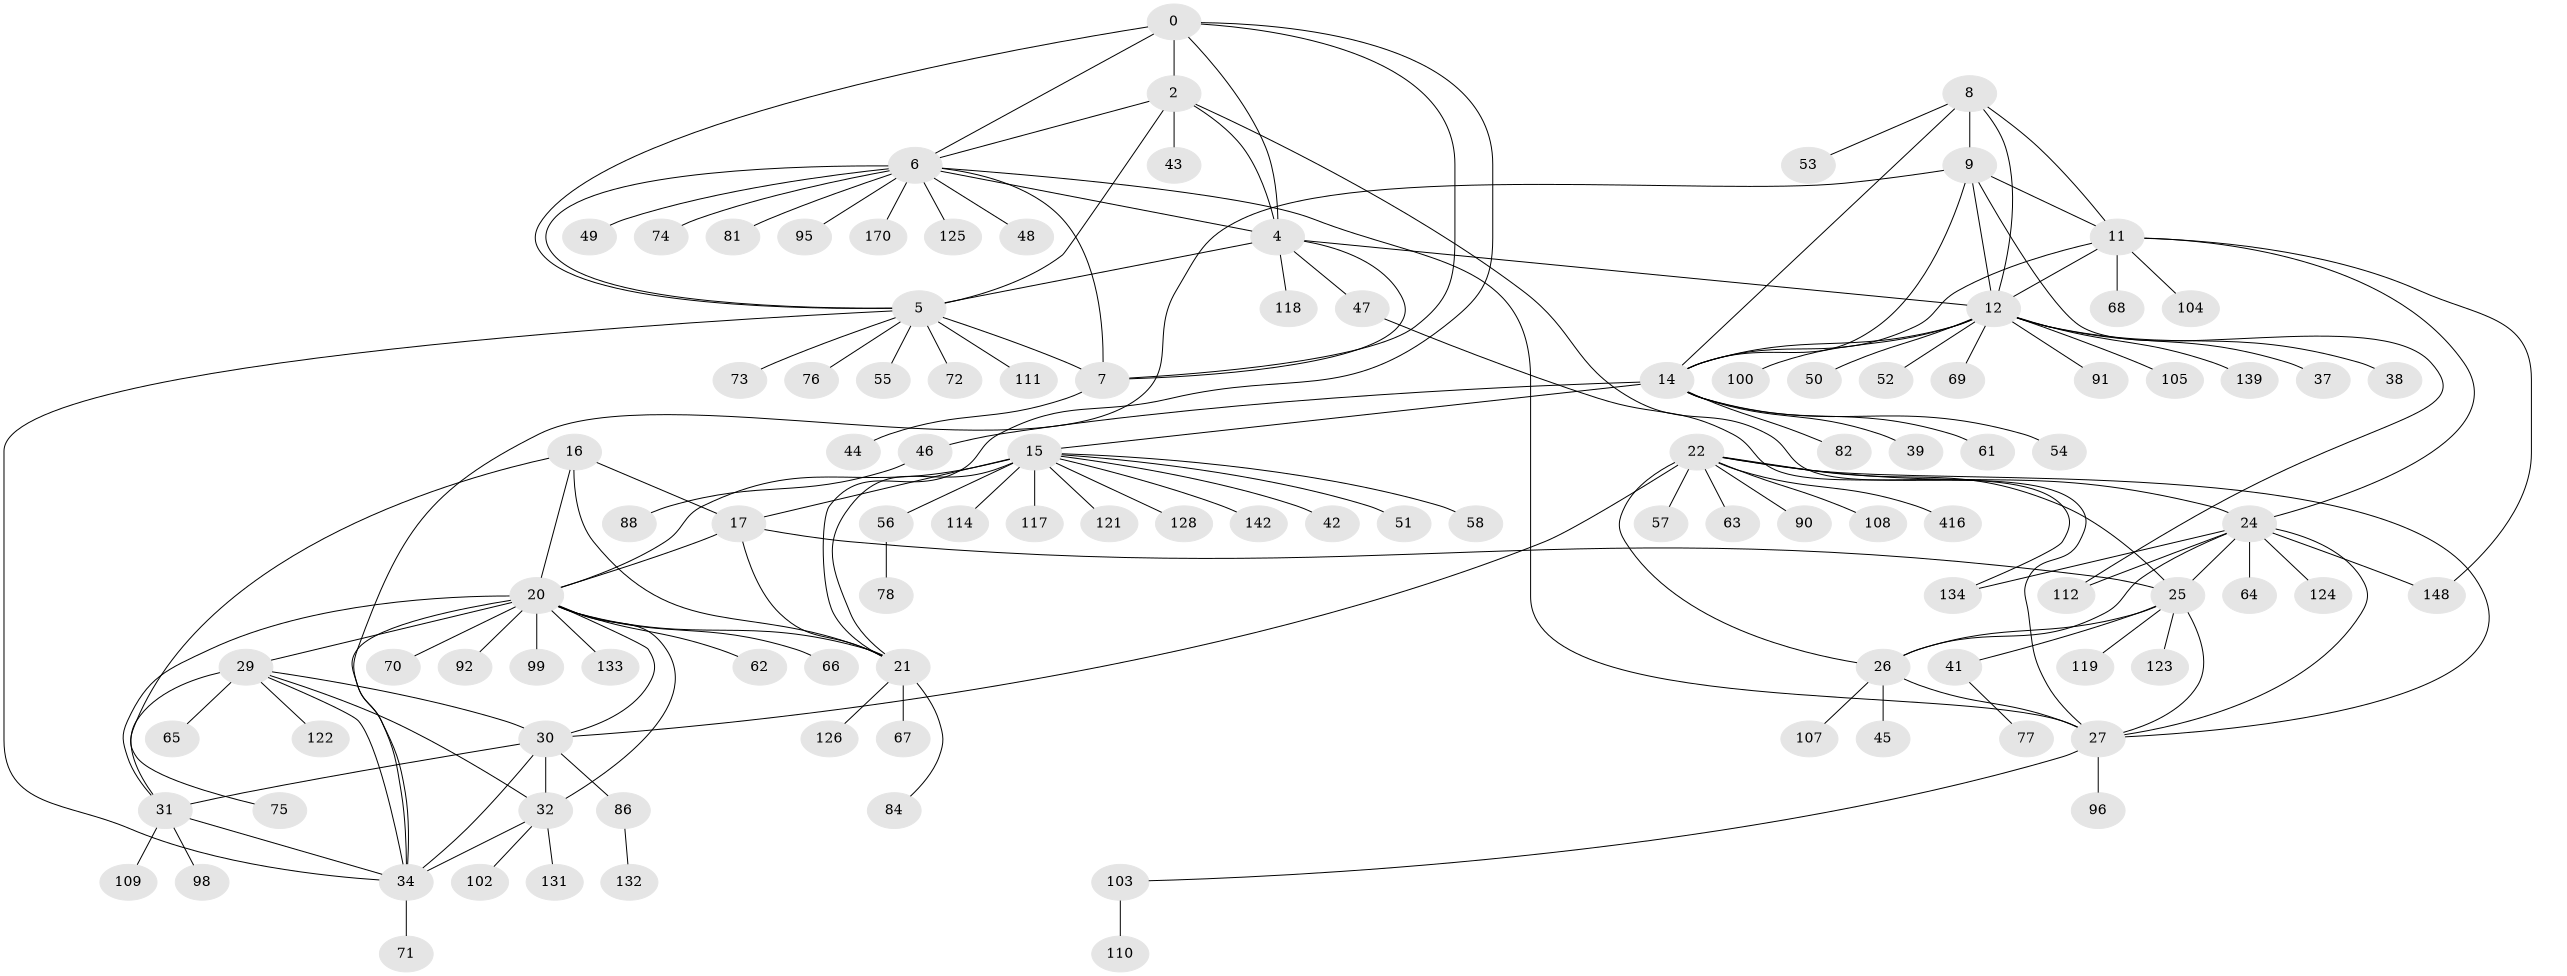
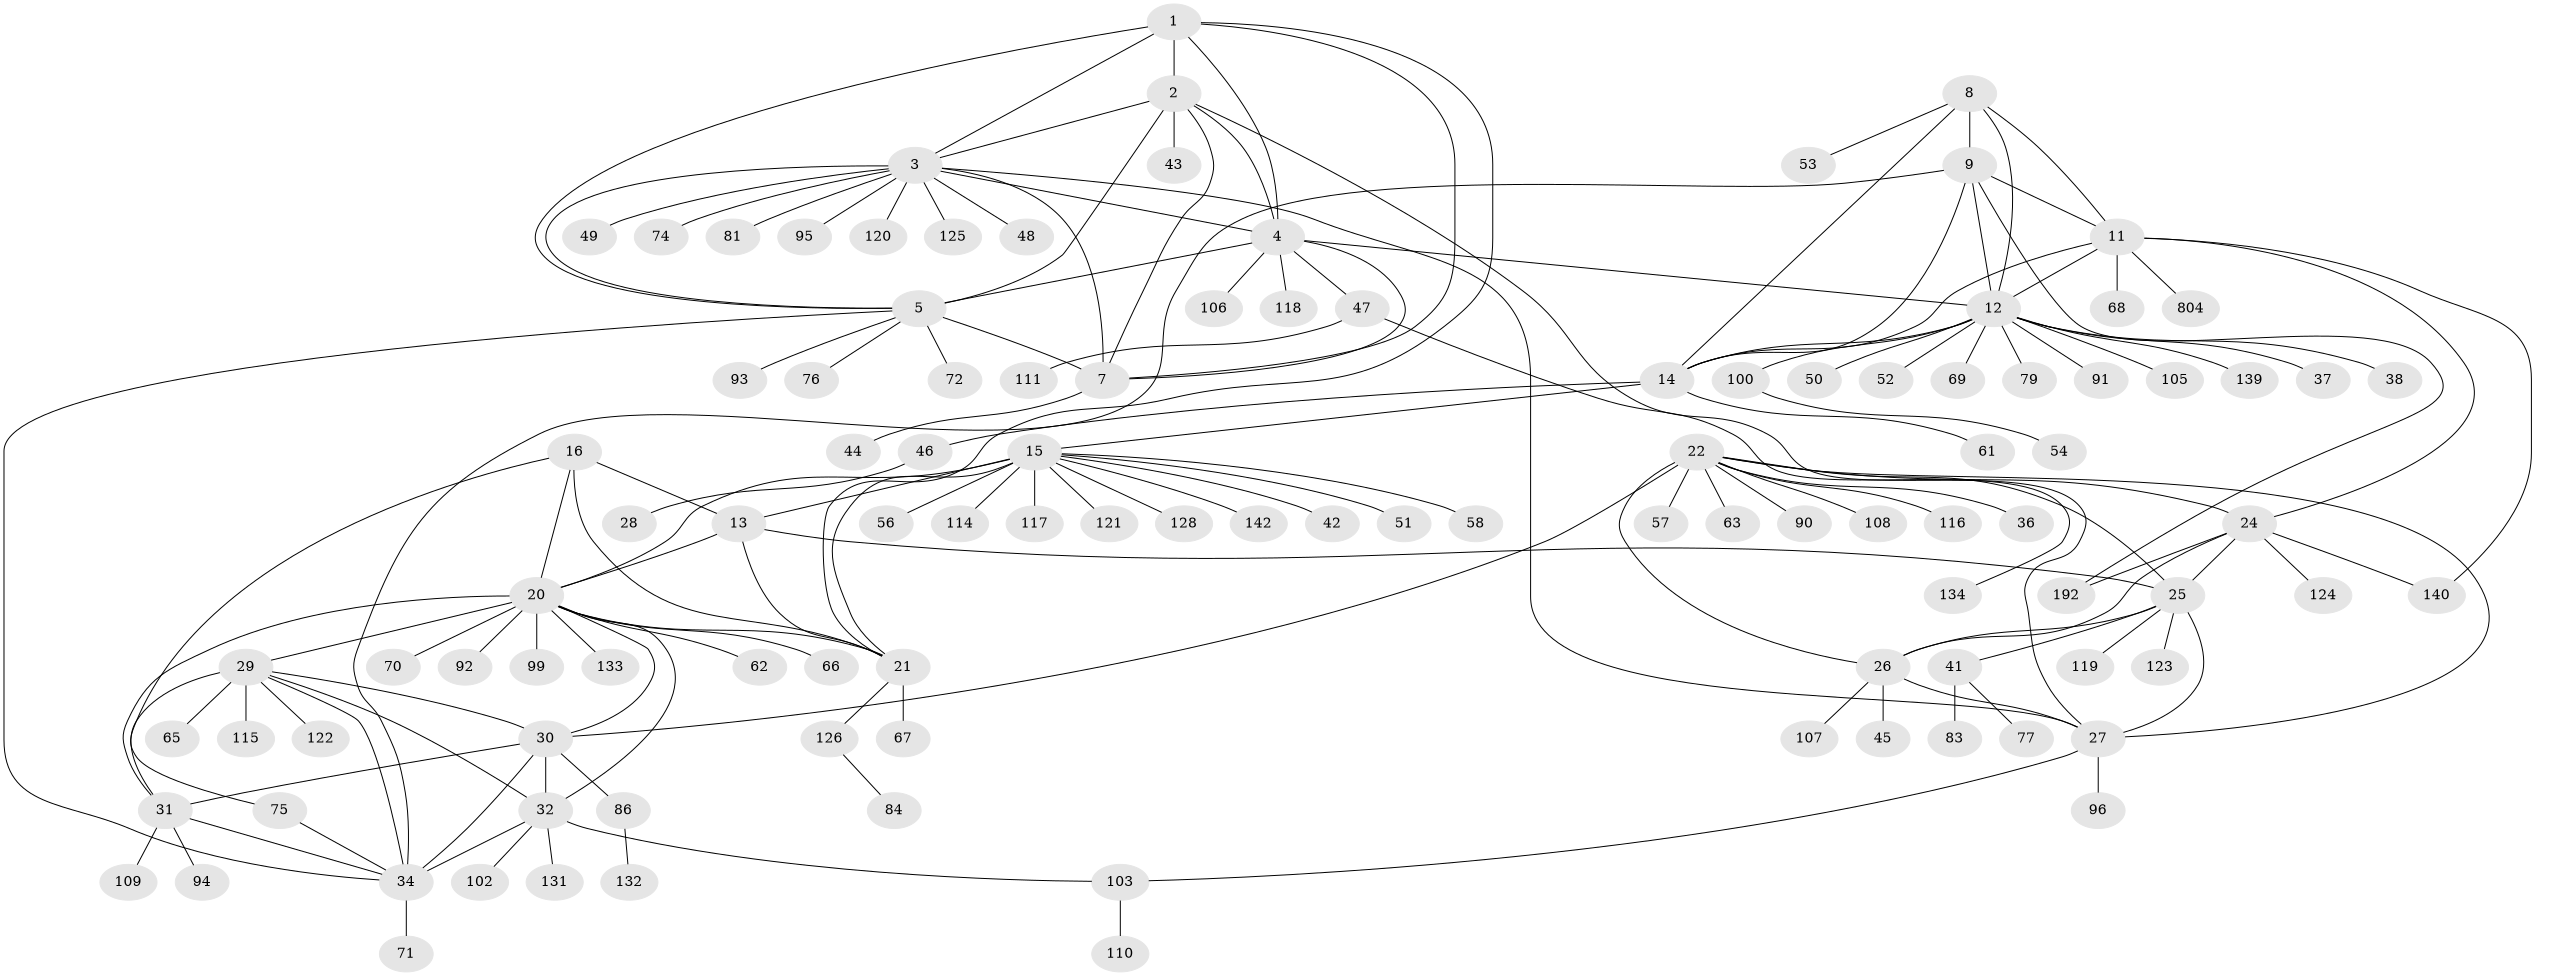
(1174, 22) -> (1174, 22)
(915, 165) -> (915, 165)
none -> (1172, 233)
(878, 237) -> (878, 237)
none -> (1214, 309)
(2191, 309) -> (2191, 309)
(974, 345) -> (1196, 345)
(740, 380) -> (740, 380)
(883, 380) -> none
none -> (2030, 380)
(1899, 416) -> (1901, 416)
(1844, 452) -> none
(1916, 452) -> none
(629, 524) -> (629, 524)
(739, 524) -> (739, 524)
(1953, 524) -> (1953, 524)
none -> (2027, 524)
(2102, 560) -> none
(886, 596) -> none
(2066, 596) -> (2066, 596)
(2250, 596) -> none
(2437, 596) -> (2437, 596)
(2315, 662) -> none
(356, 680) -> (343, 846)
none -> (246, 739)
none -> (1955, 739)
(943, 741) -> (862, 775)
none -> (827, 867)
(202, 882) -> (202, 882)
